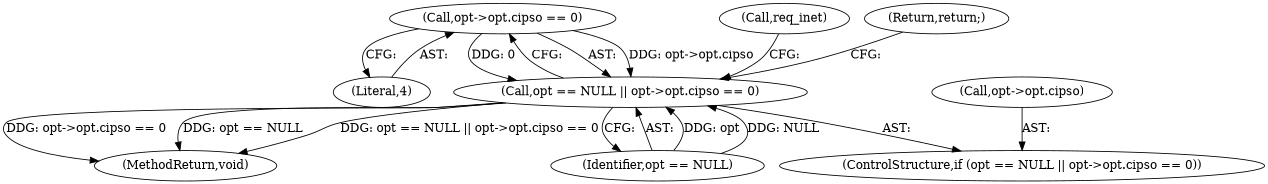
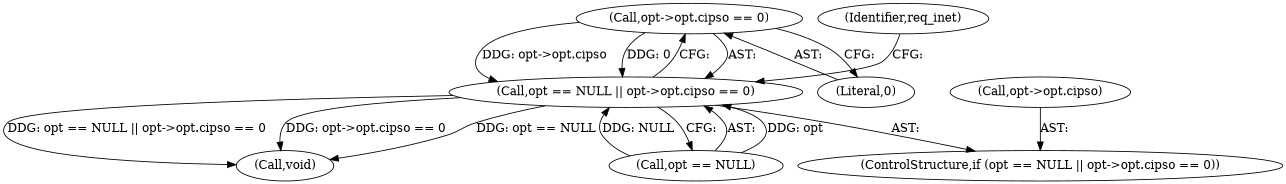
(784, 19) -> (903, 19)
(937, 19) -> none
(382, 92) -> (866, 92)
(186, 166) -> (285, 166)
(658, 166) -> (696, 166)
